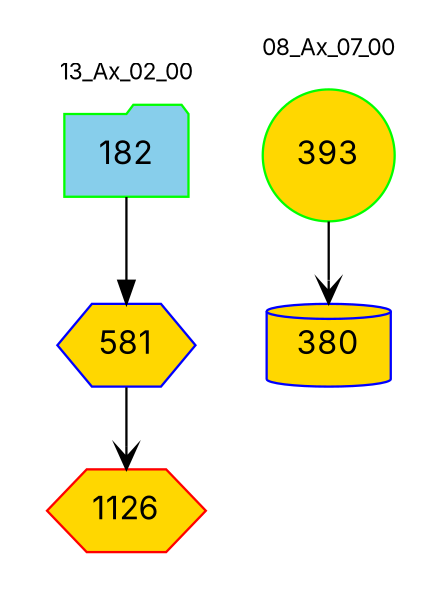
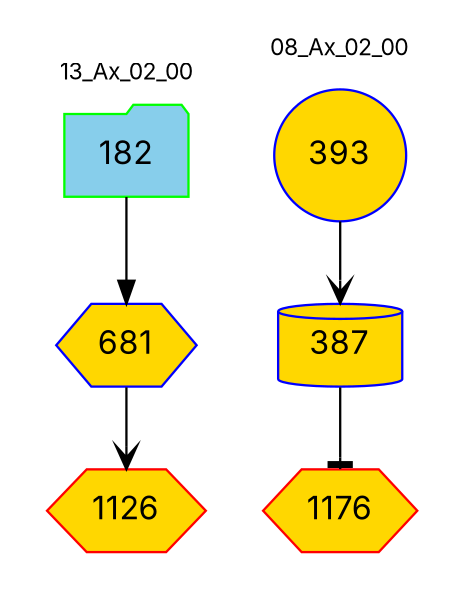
(329, 49) -> (340, 49)
(329, 155) -> (340, 155)
(126, 345) -> (126, 345)
(329, 345) -> (340, 345)
none -> (340, 511)
